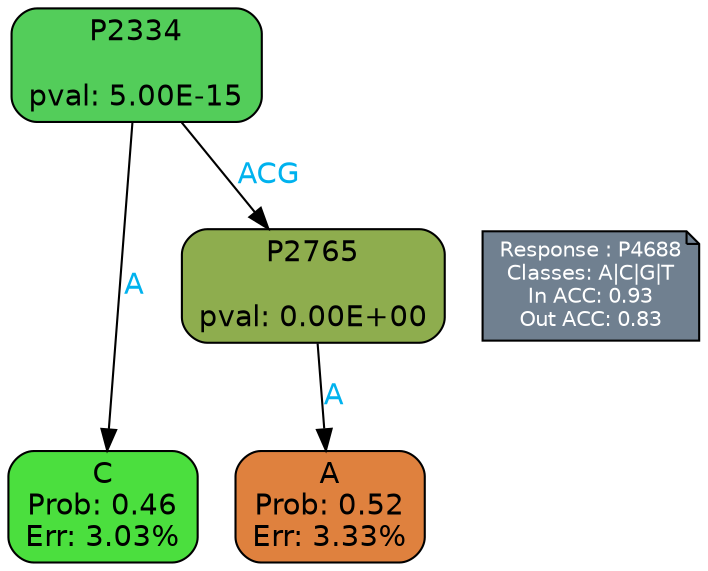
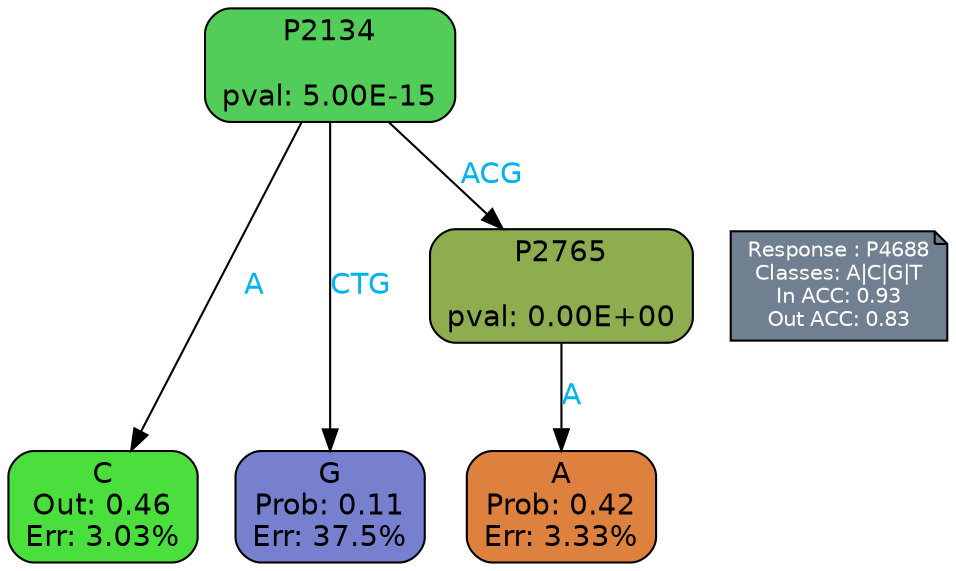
(137, 65) -> (330, 65)
(103, 507) -> (103, 507)
none -> (330, 507)
(330, 507) -> (561, 507)
